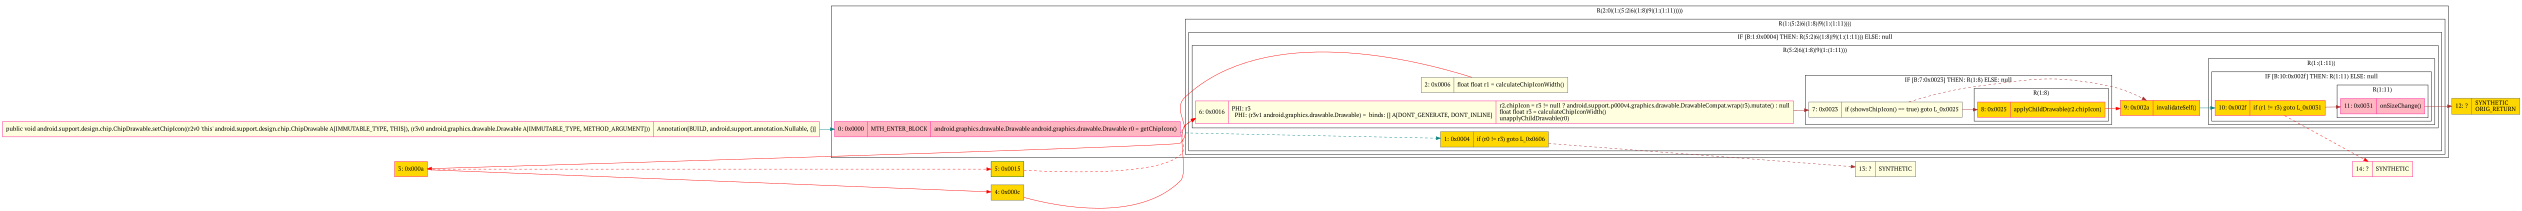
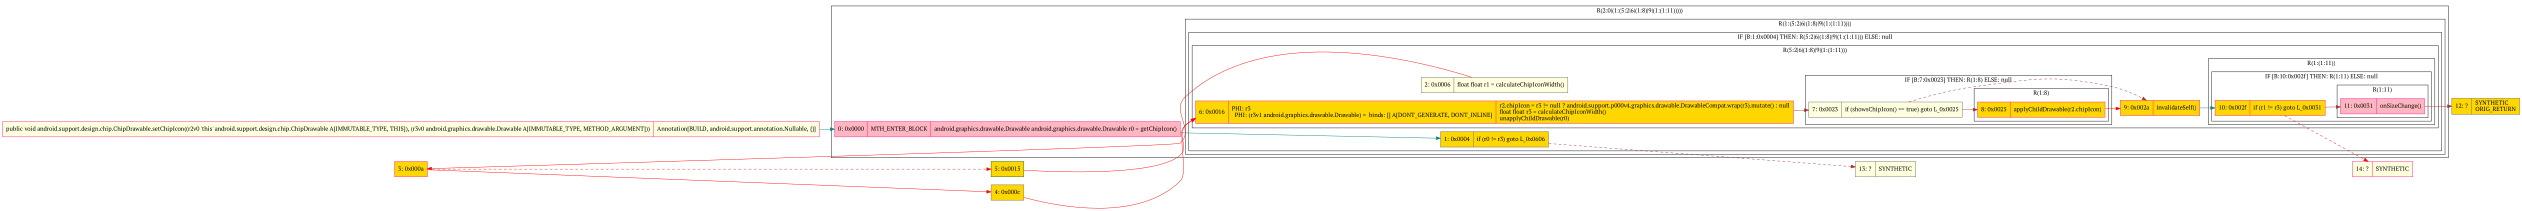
(1495, 112) -> (1495, 112)
(1308, 136) -> (1308, 136)
(1123, 170) -> (1123, 170)
